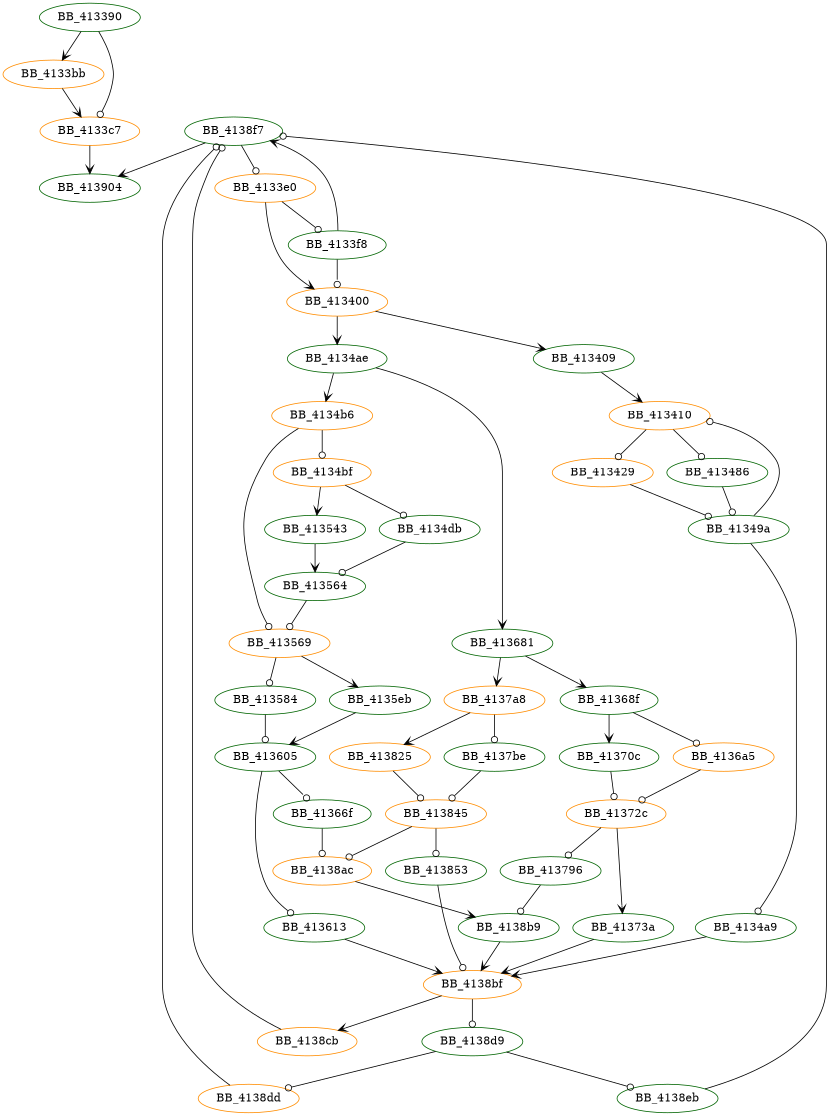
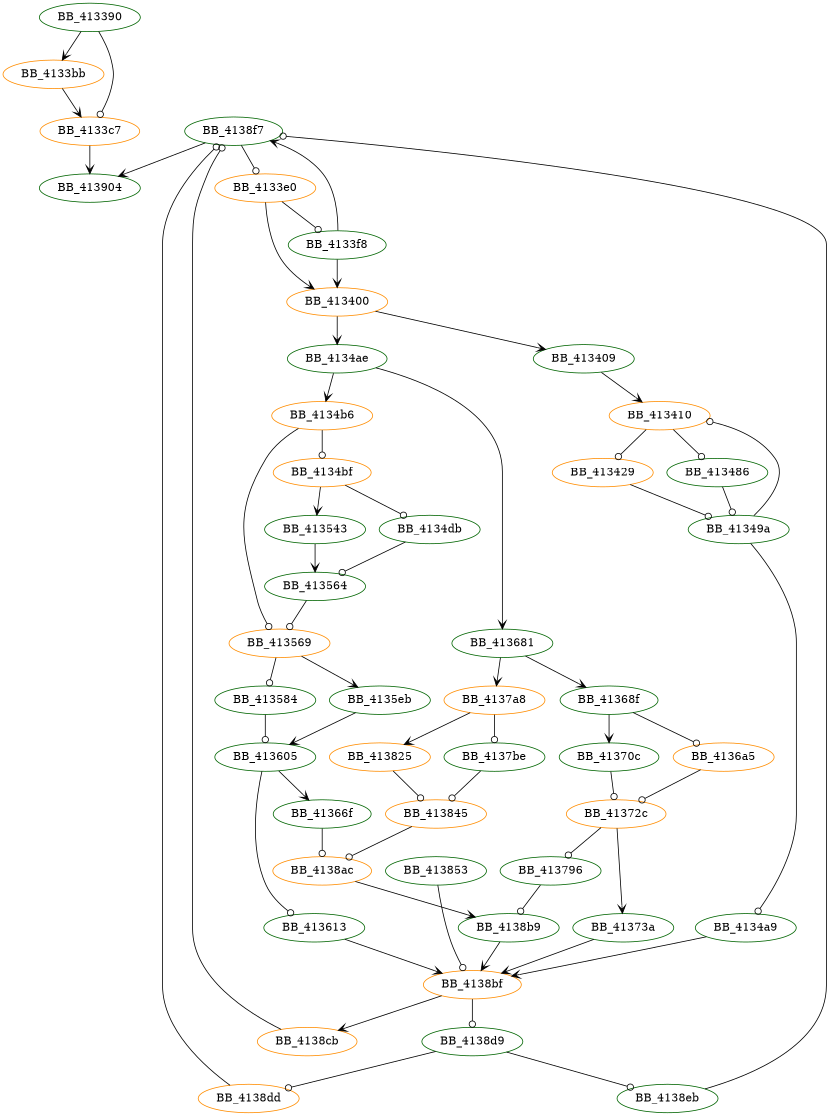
(337, 270) -> (337, 270)
(291, 783) -> (291, 783)
(436, 839) -> none
